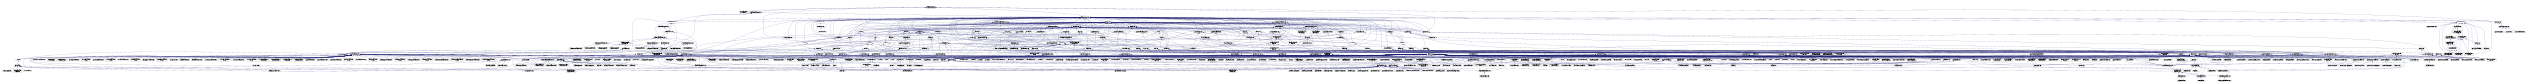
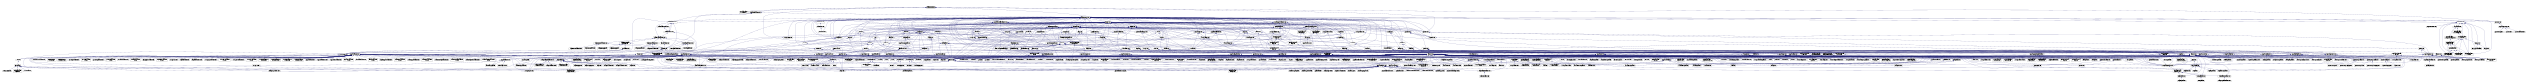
(1235, 54) -> (1235, 54)
(1746, 54) -> (1746, 54)
(1375, 71) -> none
